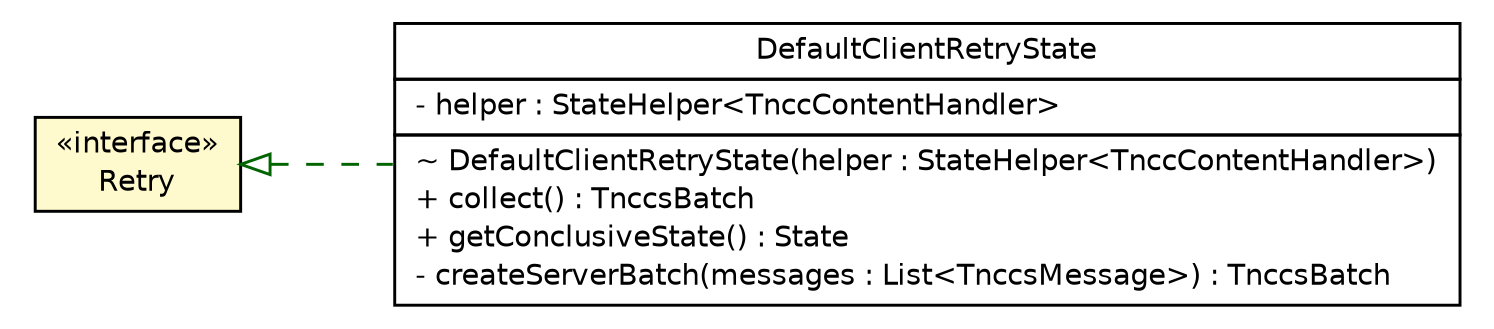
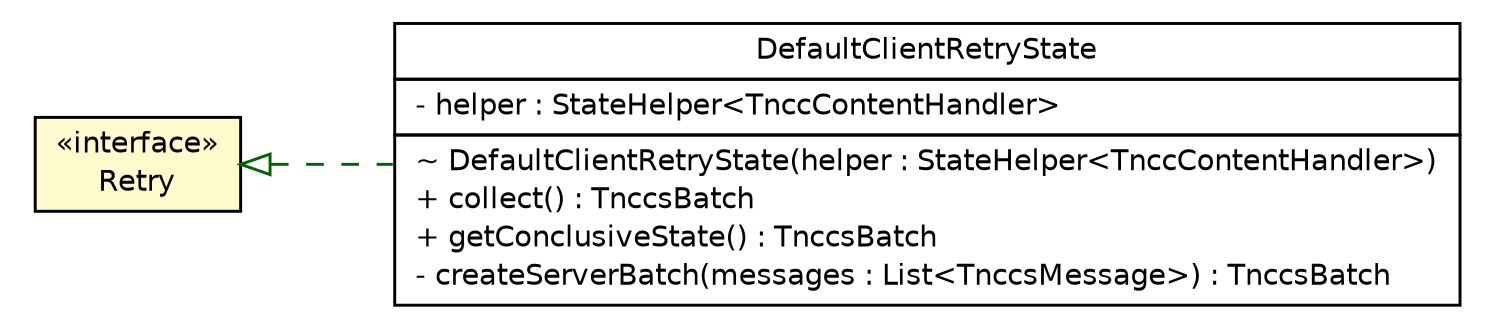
(632, 238) -> (676, 238)
